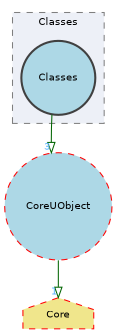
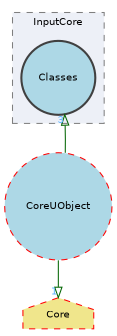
(58, 22) -> (58, 22)
(51, 130) -> (65, 139)
